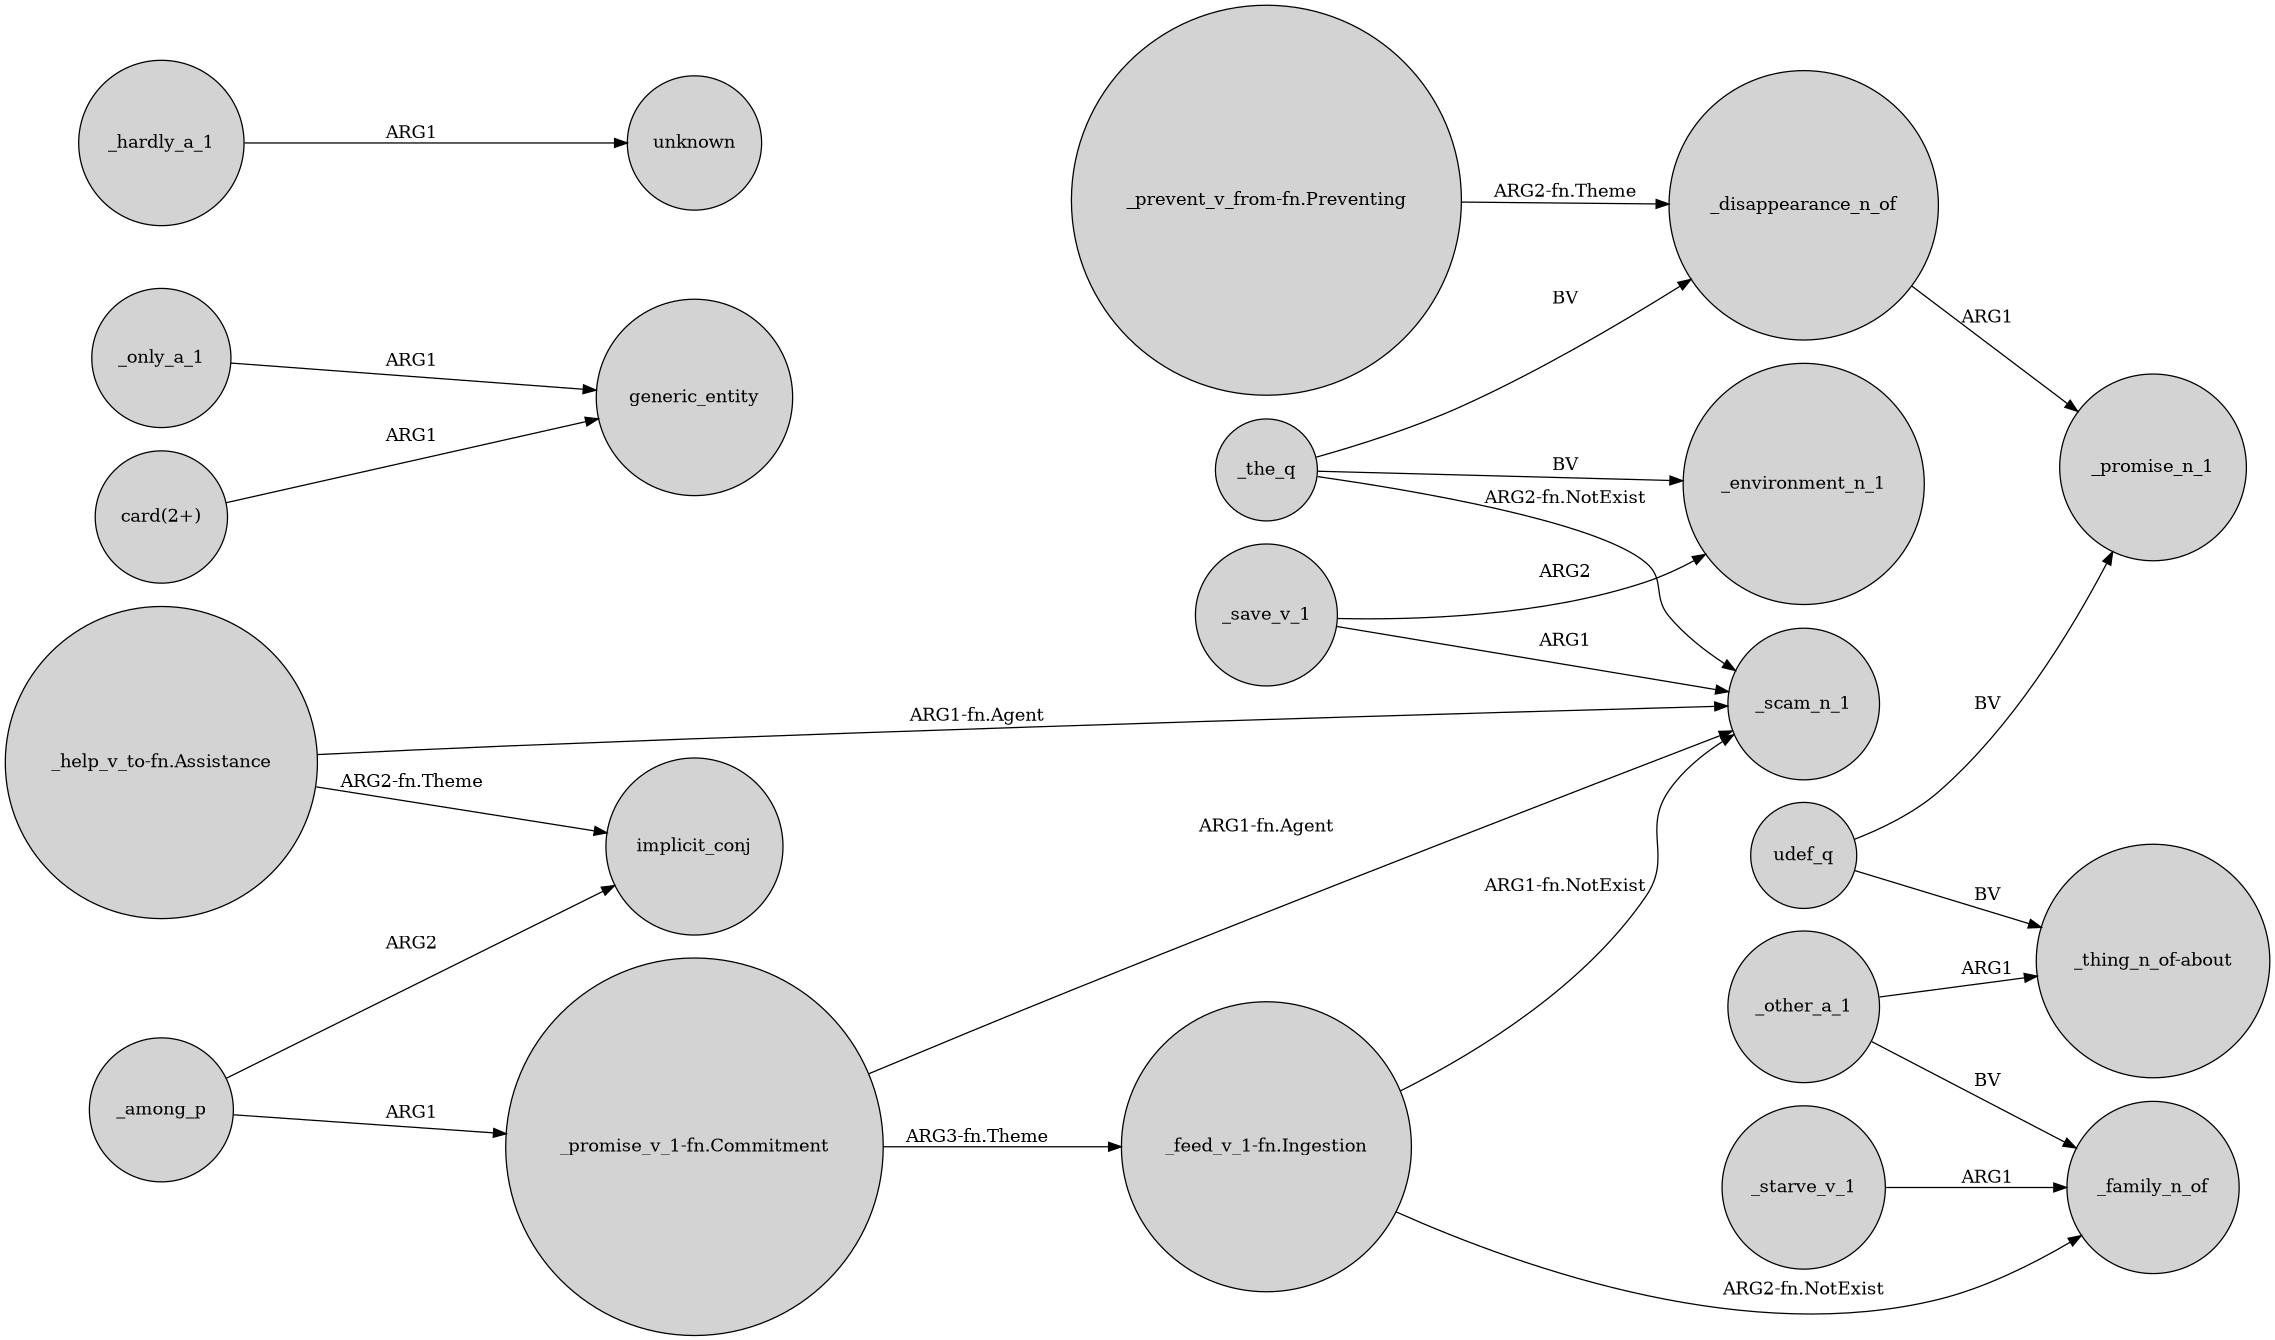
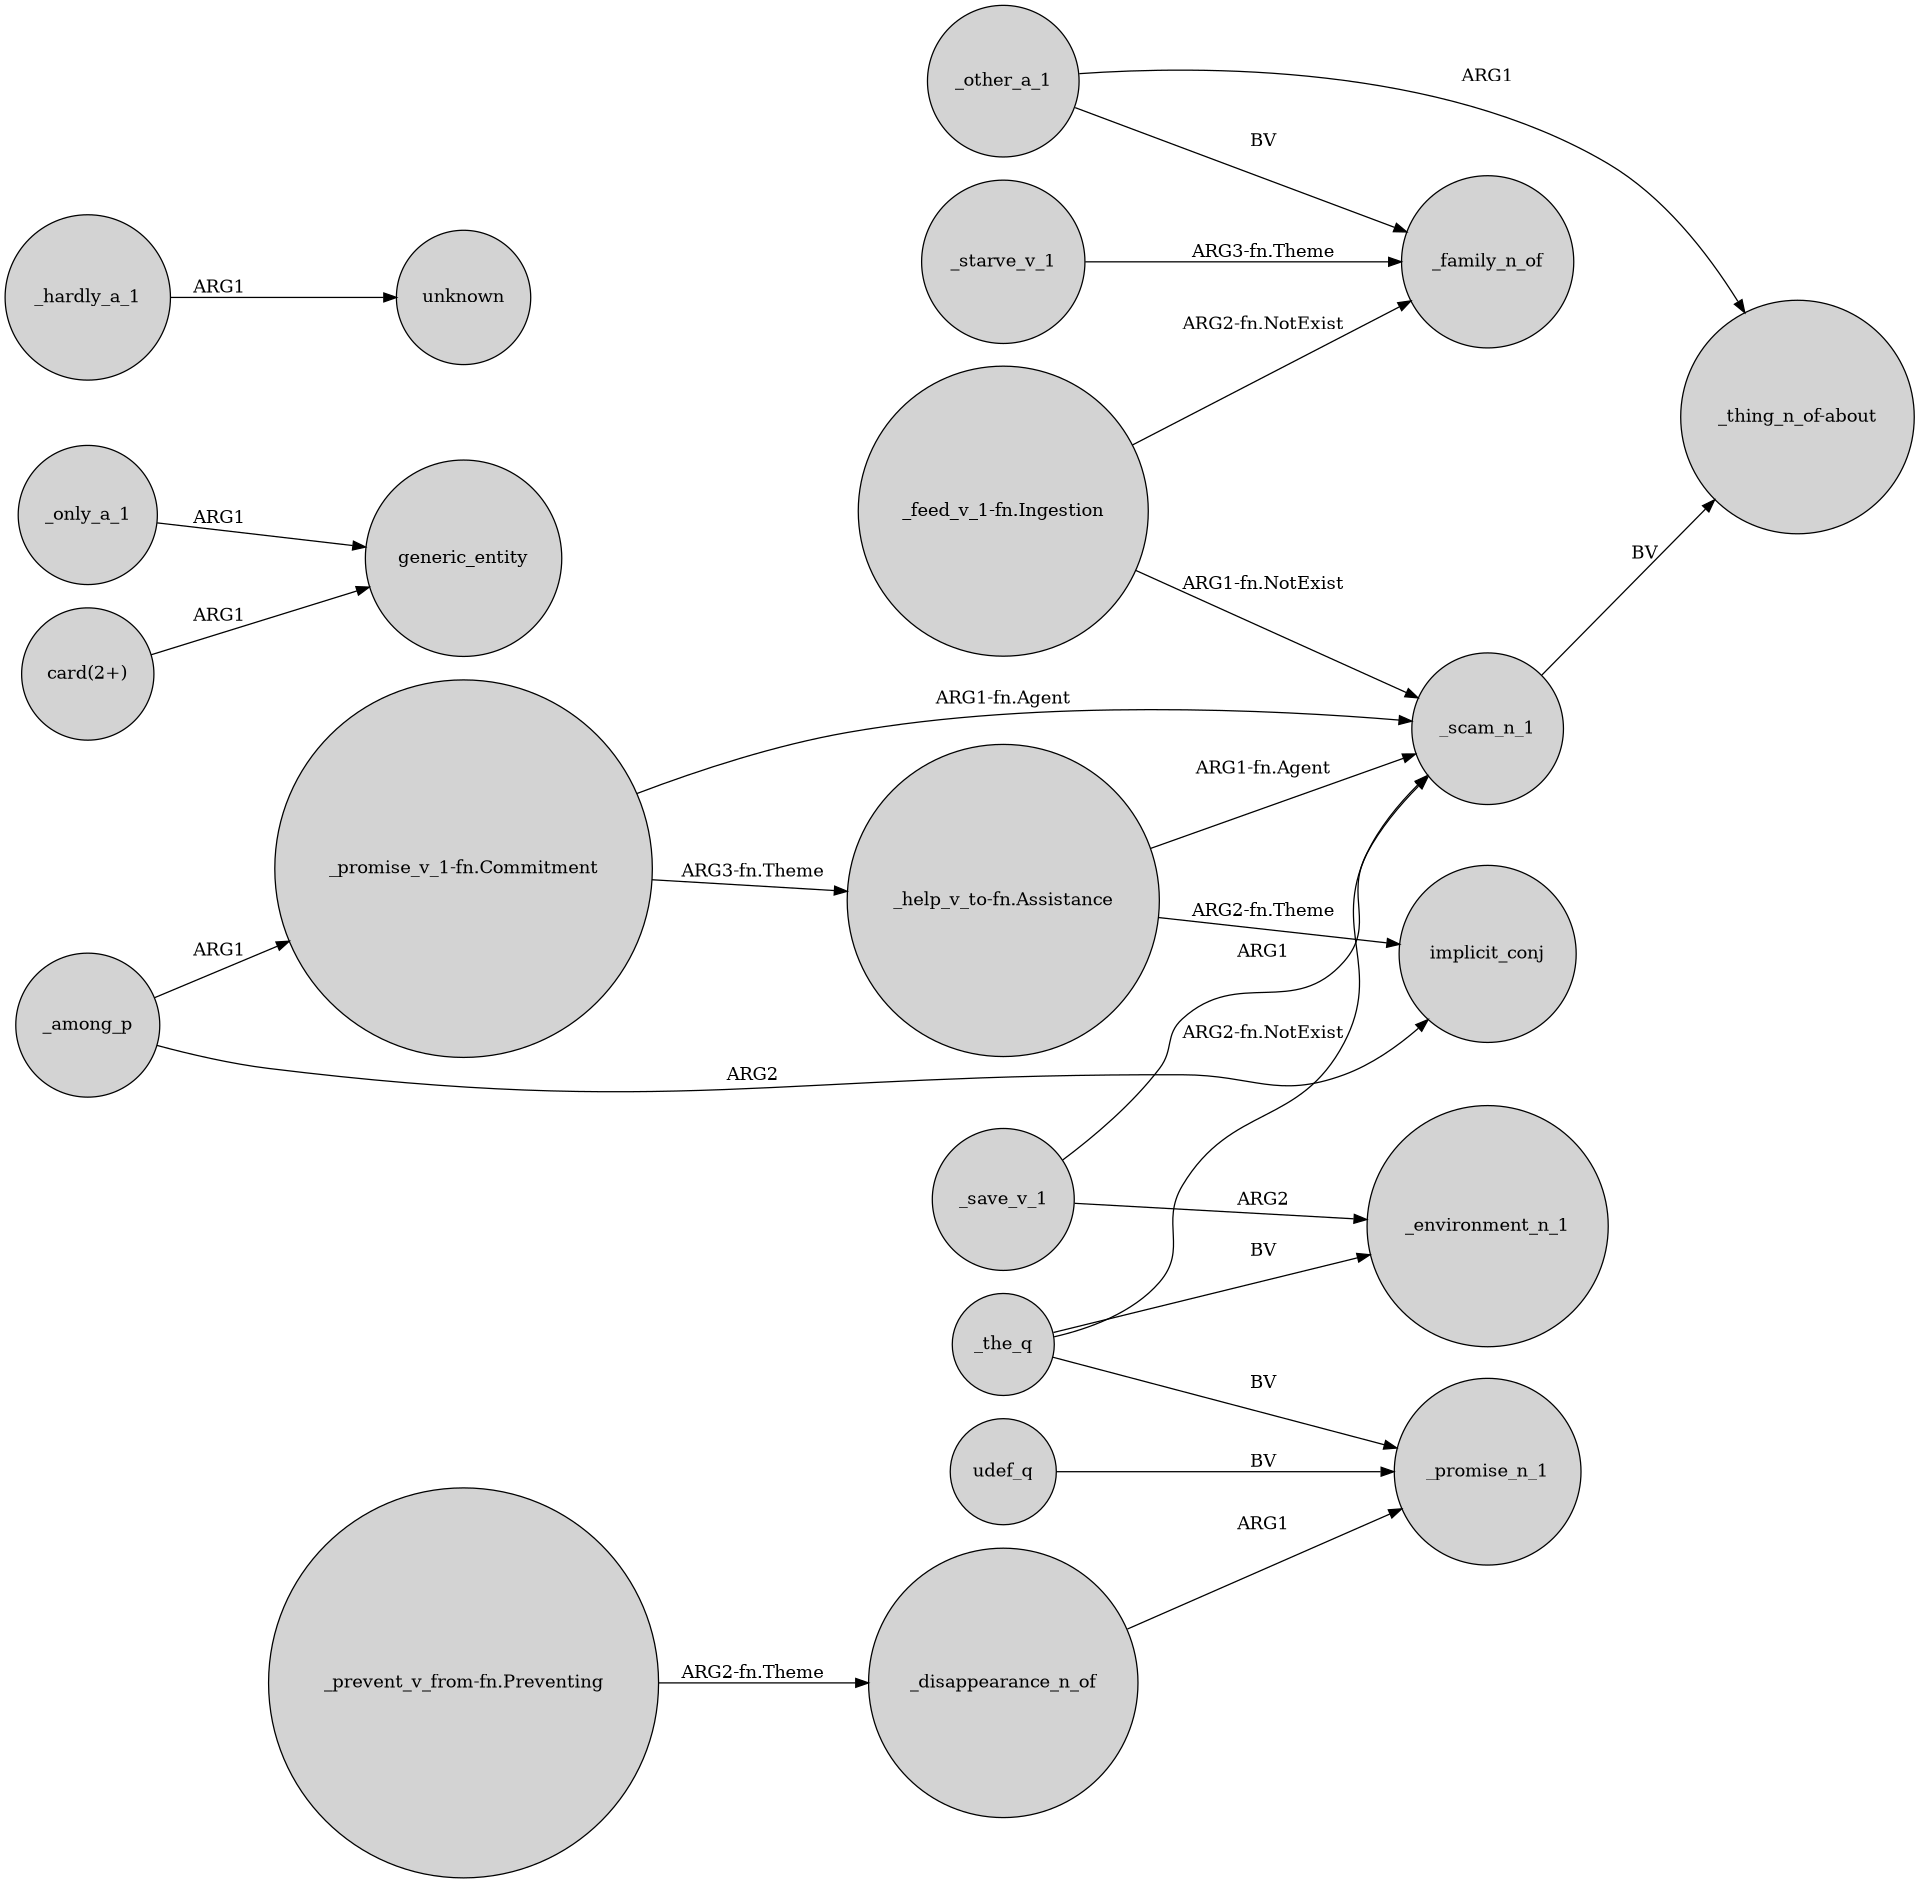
(1505, 386) -> (1219, 1401)
(1942, 897) -> (1624, 592)
(996, 1147) -> (743, 885)
(1987, 1178) -> (1263, 252)
